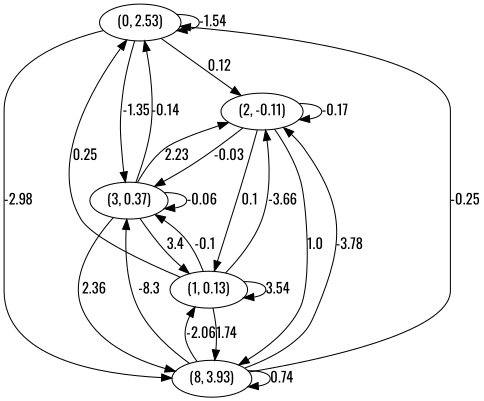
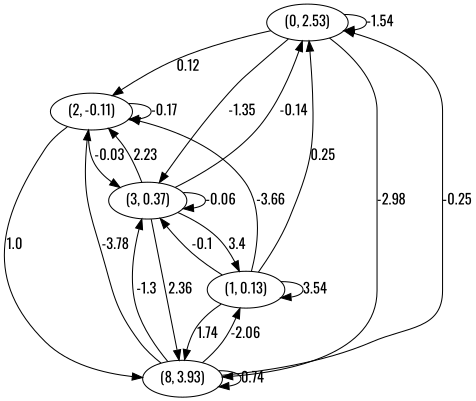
(238, 196) -> none
(149, 290) -> (147, 290)
